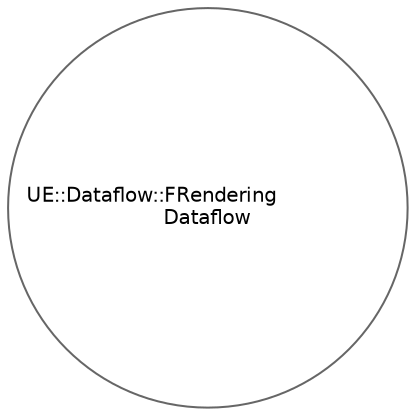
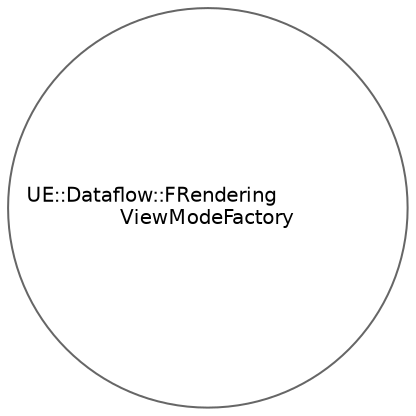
(208, 208) -> (208, 208)
